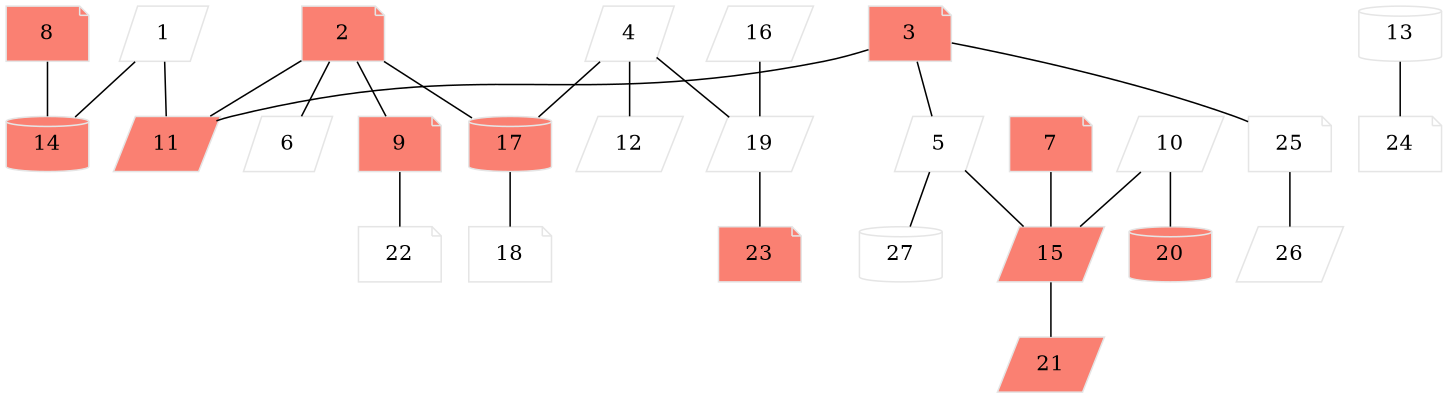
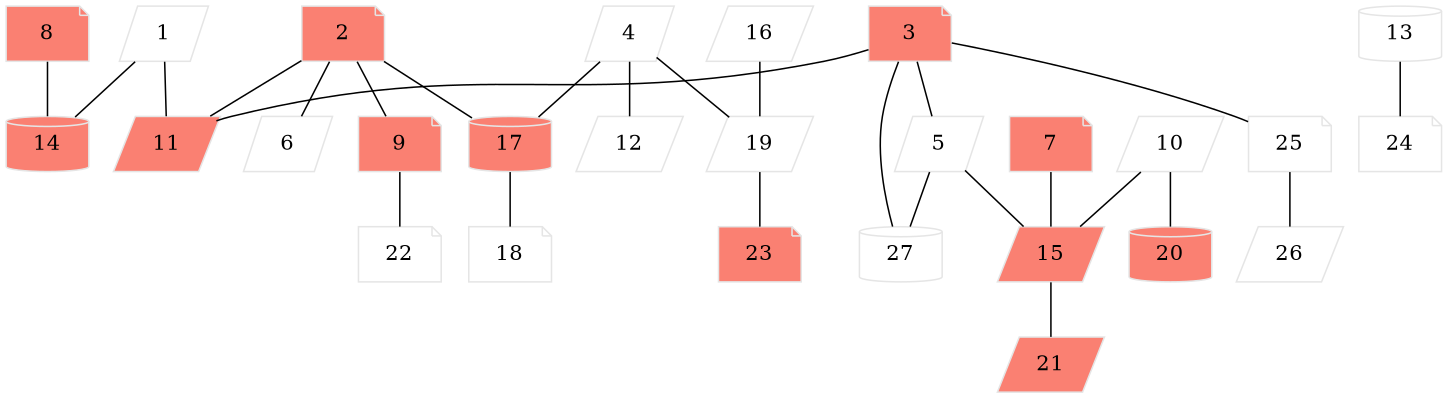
none -> (880, 143)
